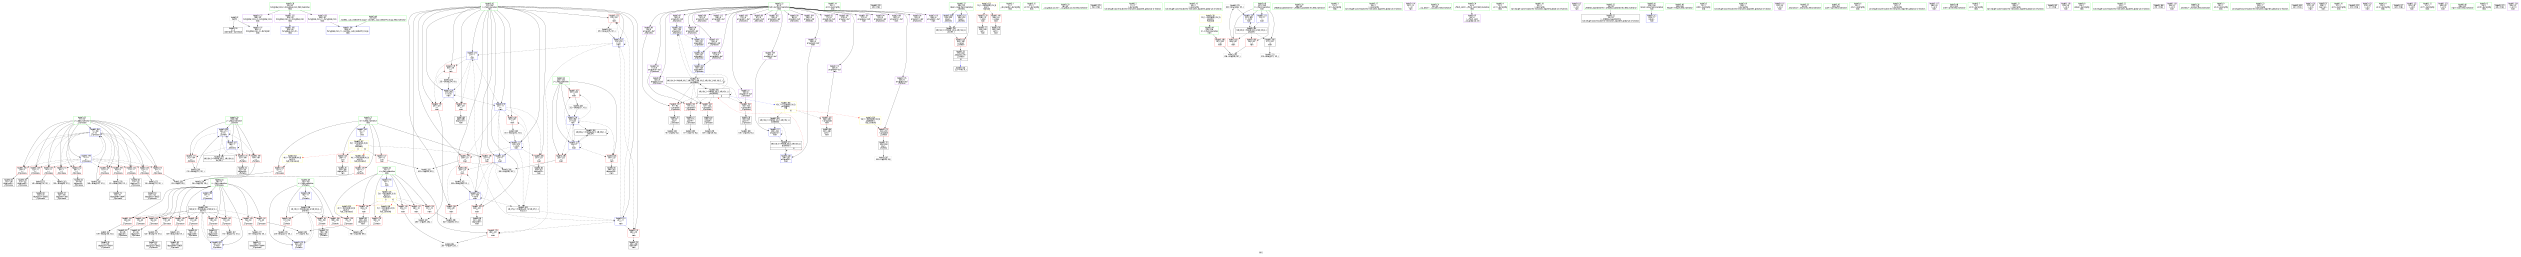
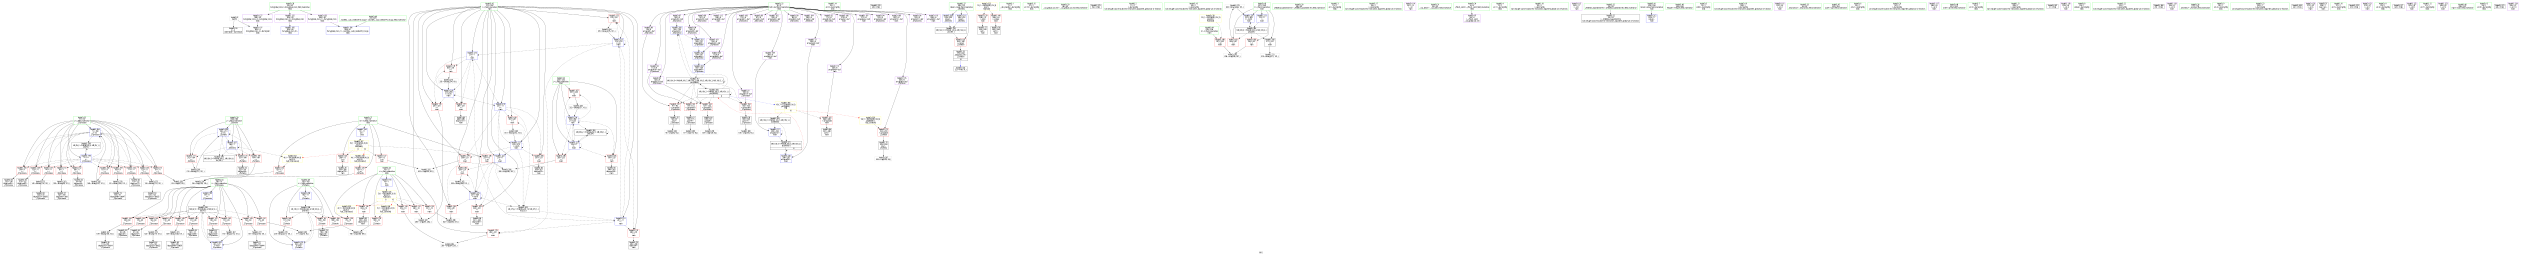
(1210, 24) -> (1221, 29)
(229, 139) -> (259, 152)
none -> (86, 145)
(55, 177) -> (62, 177)
